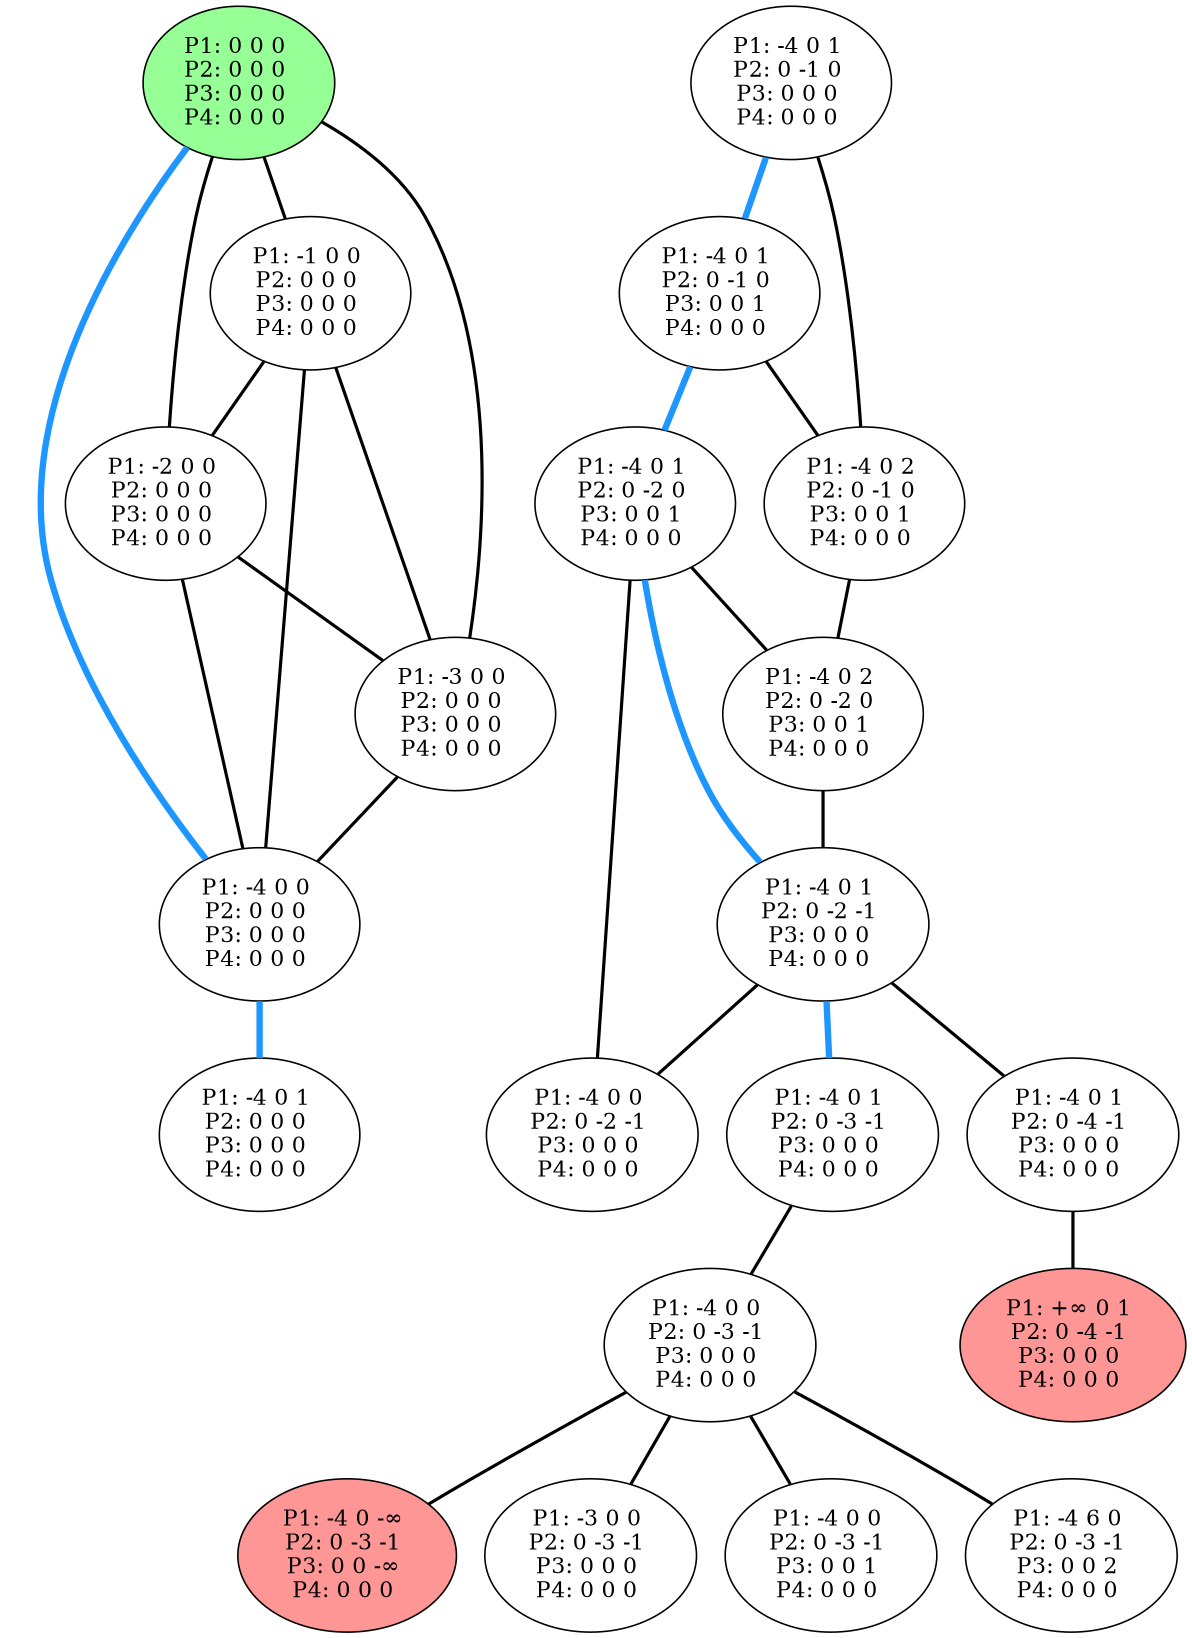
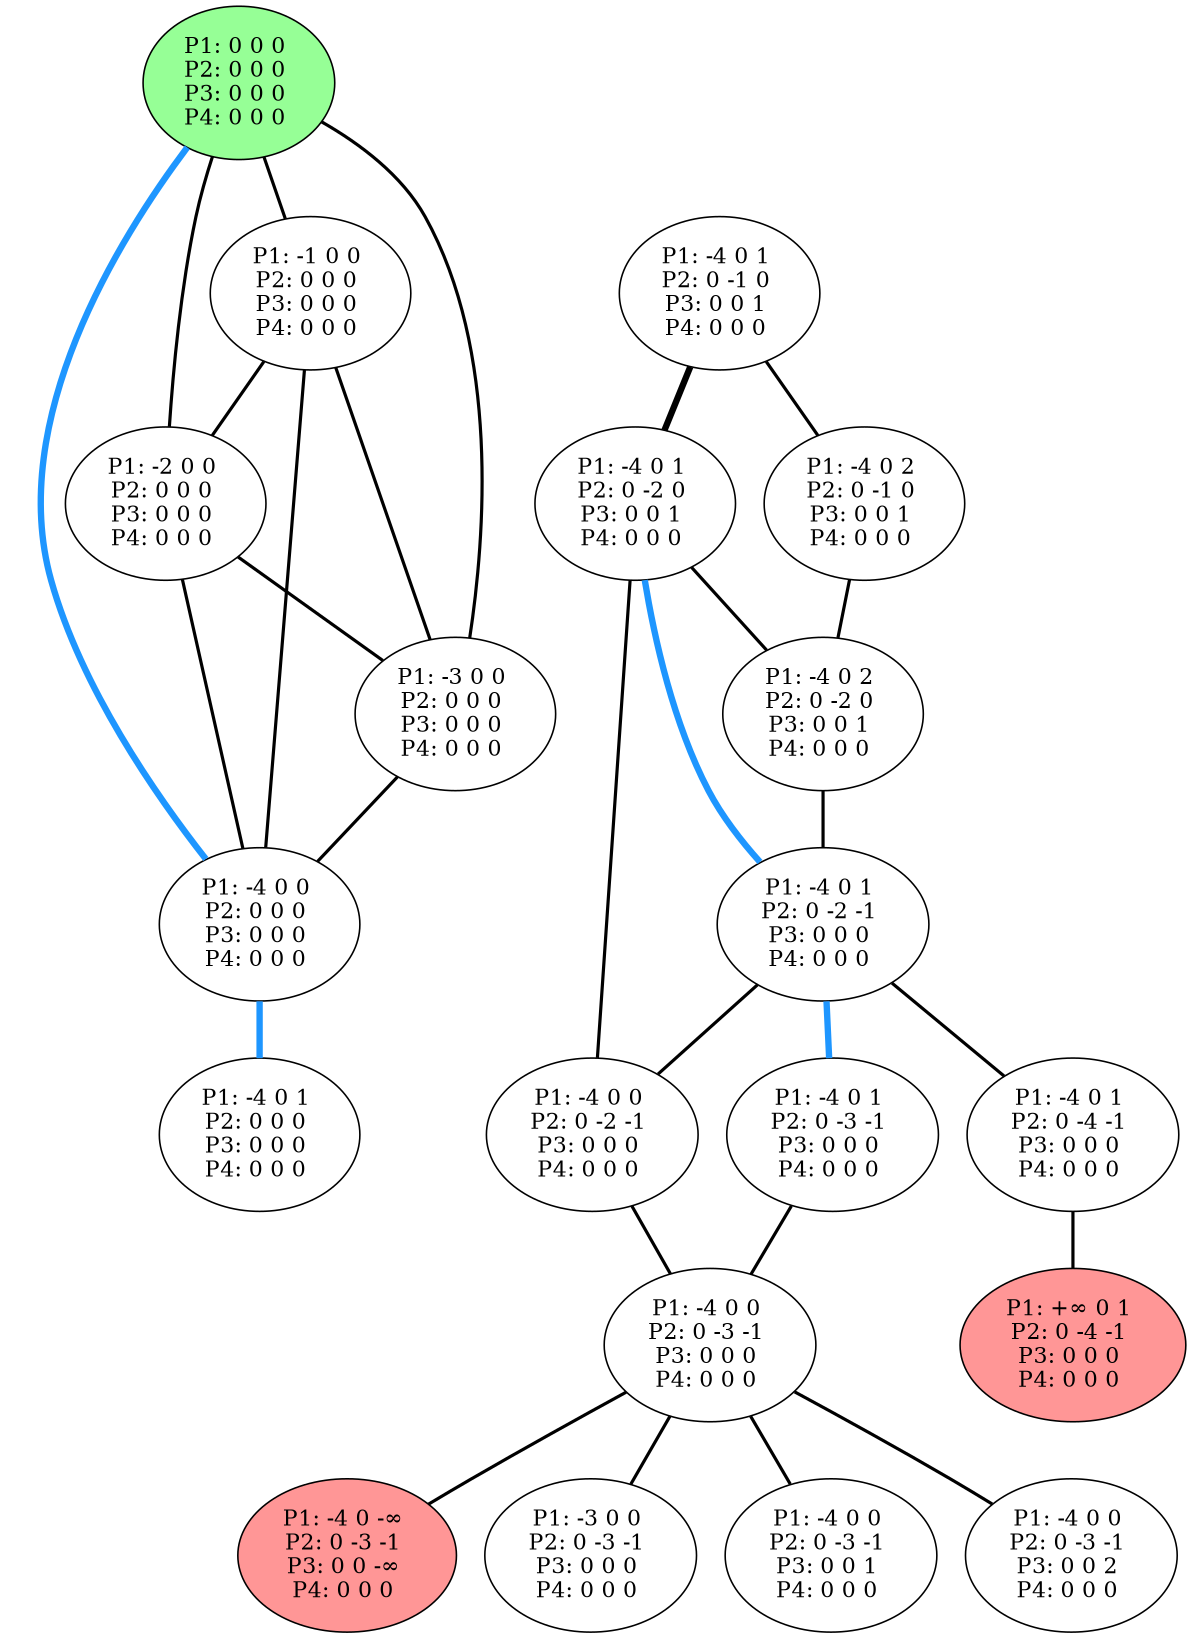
(791, 83) -> none
(677, 398) -> (677, 398)
none -> (651, 1240)
(1071, 1555) -> (1071, 1555)
